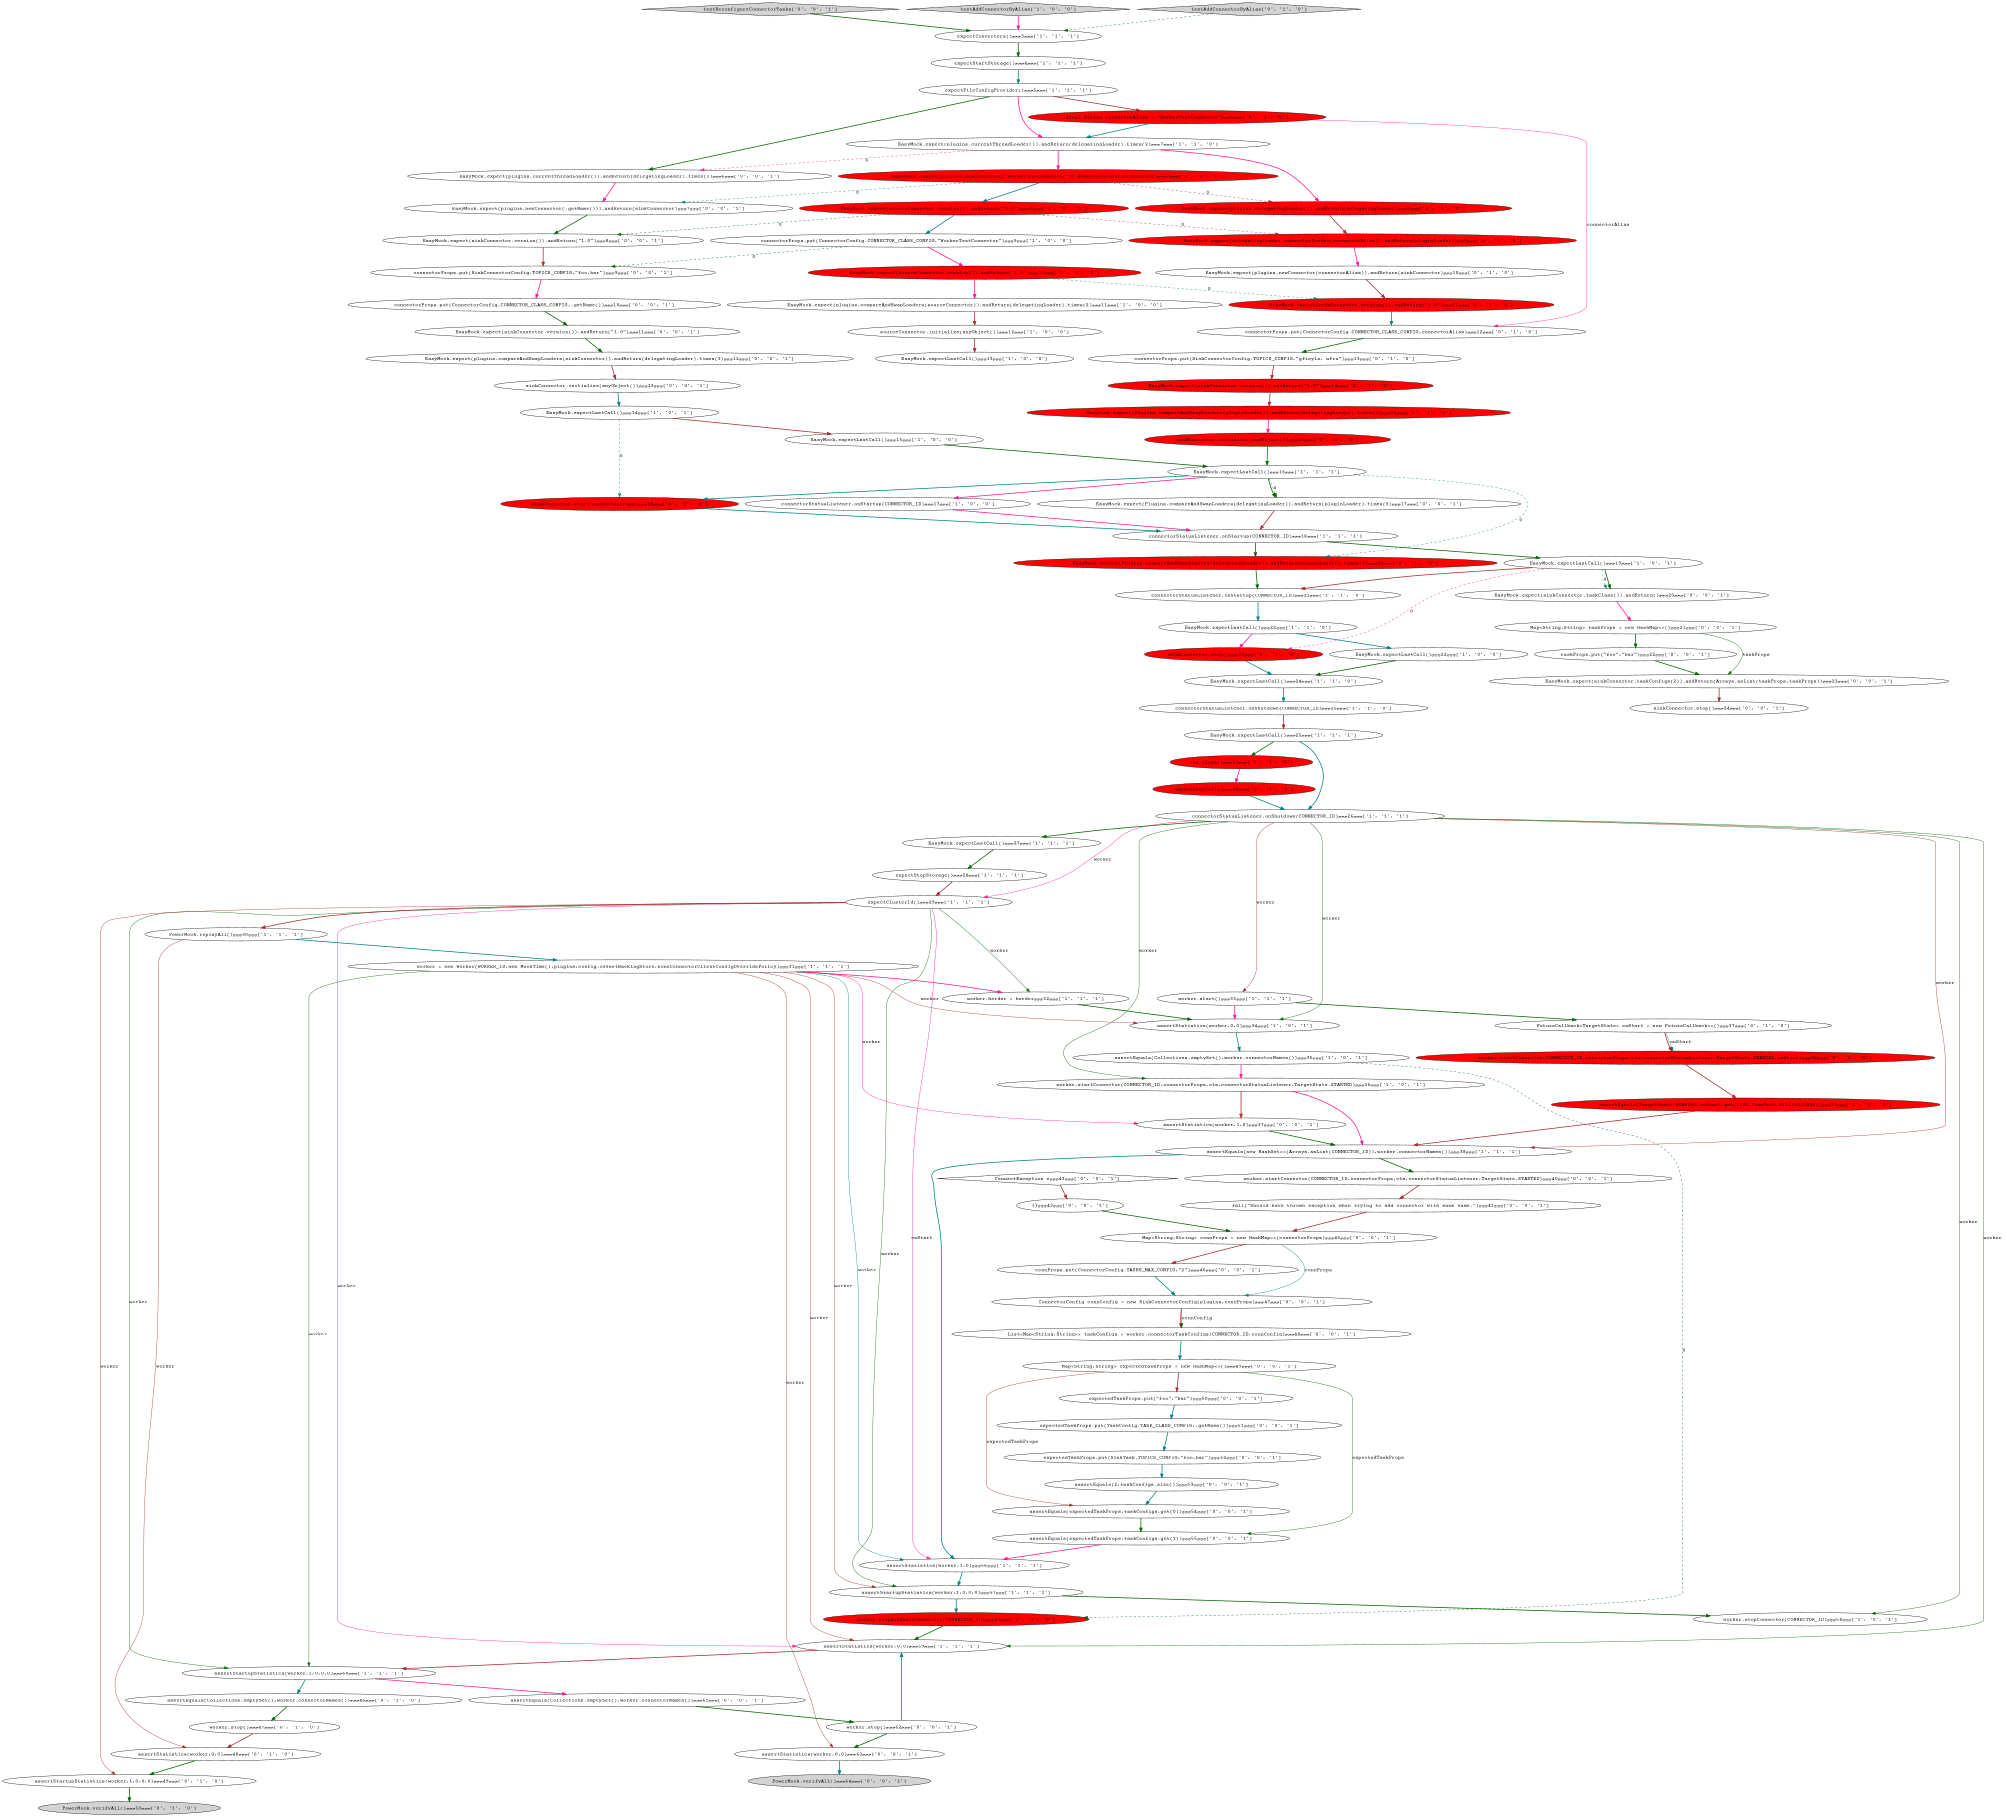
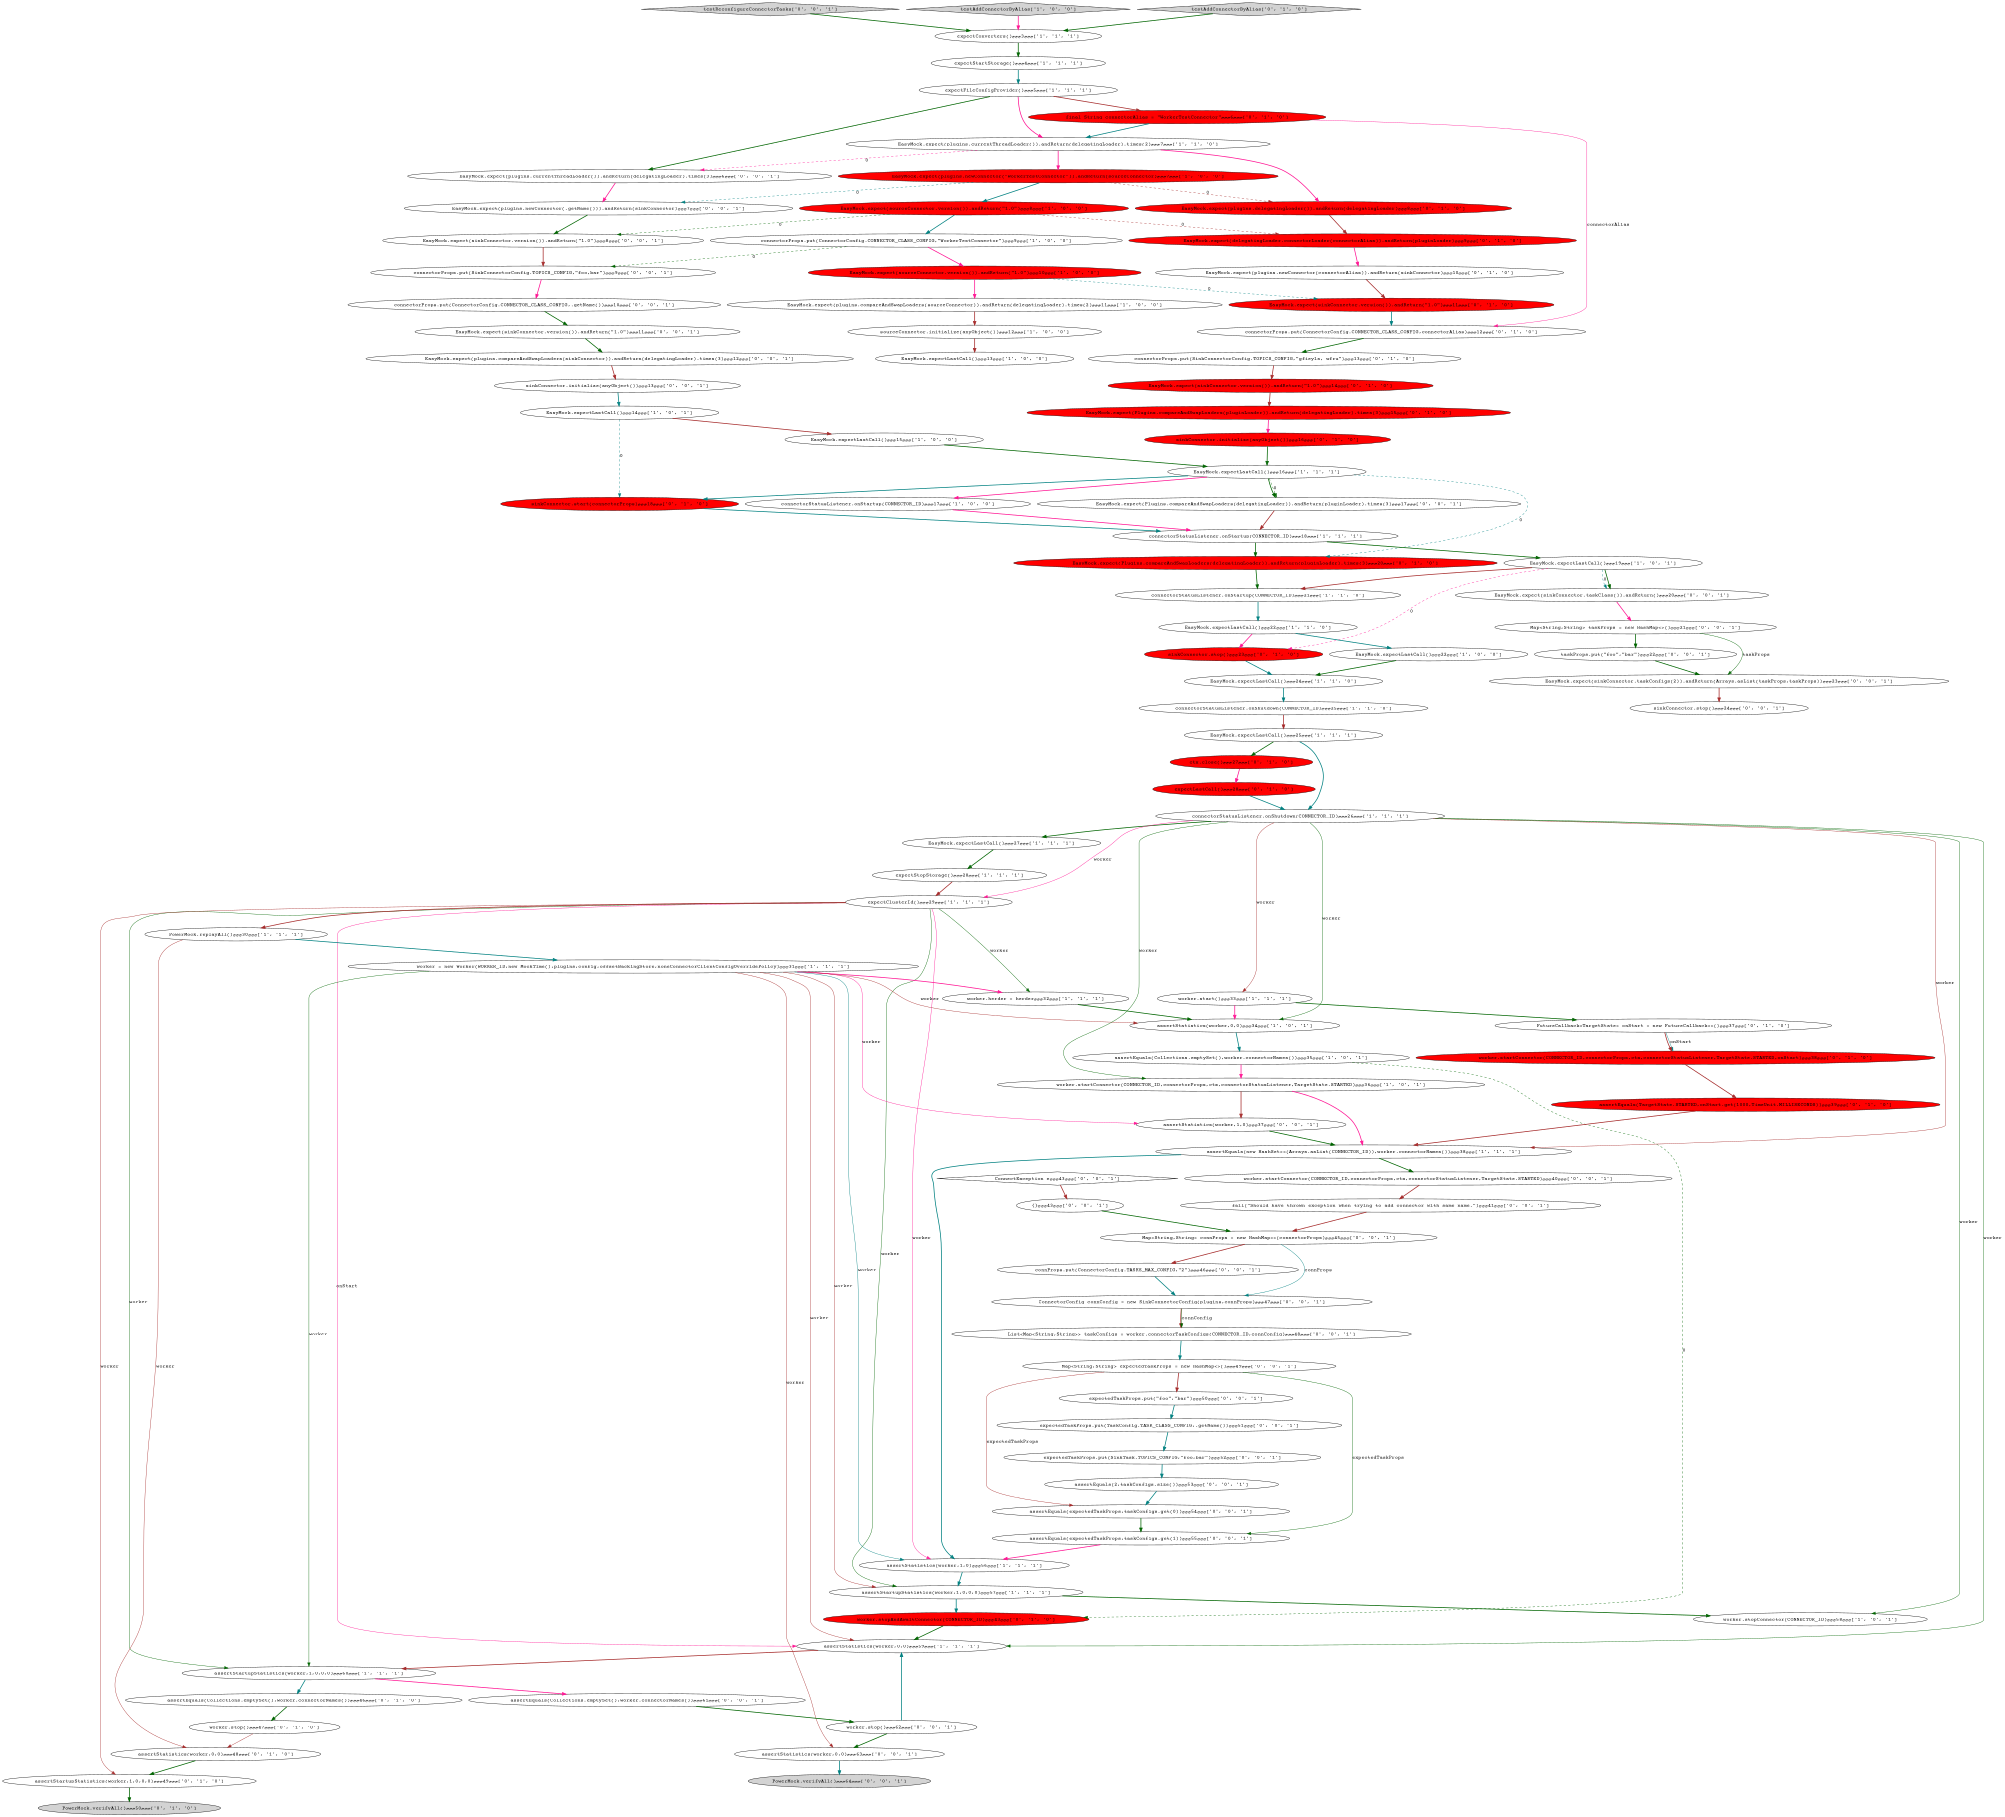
(1140, 22) -> (1140, 22)
(922, 1238) -> (922, 1238)
(347, 1286) -> (347, 1286)
(242, 1740) -> (242, 1740)
